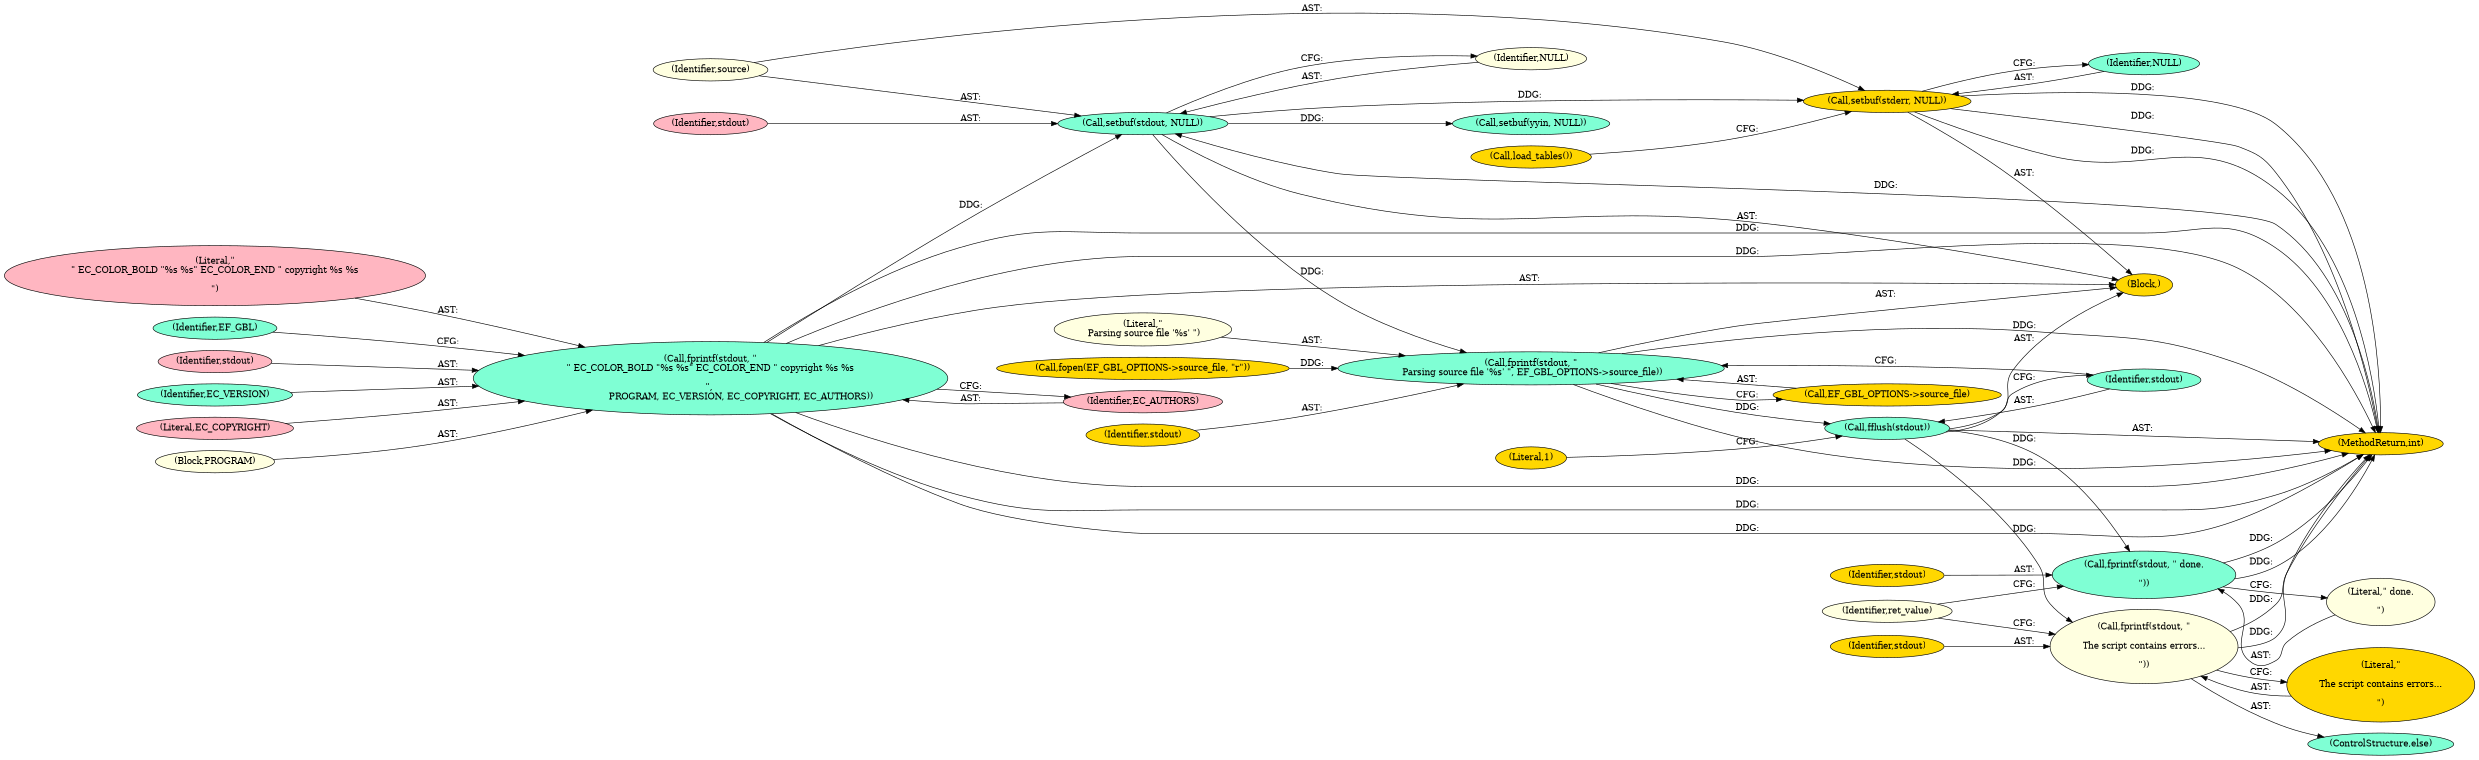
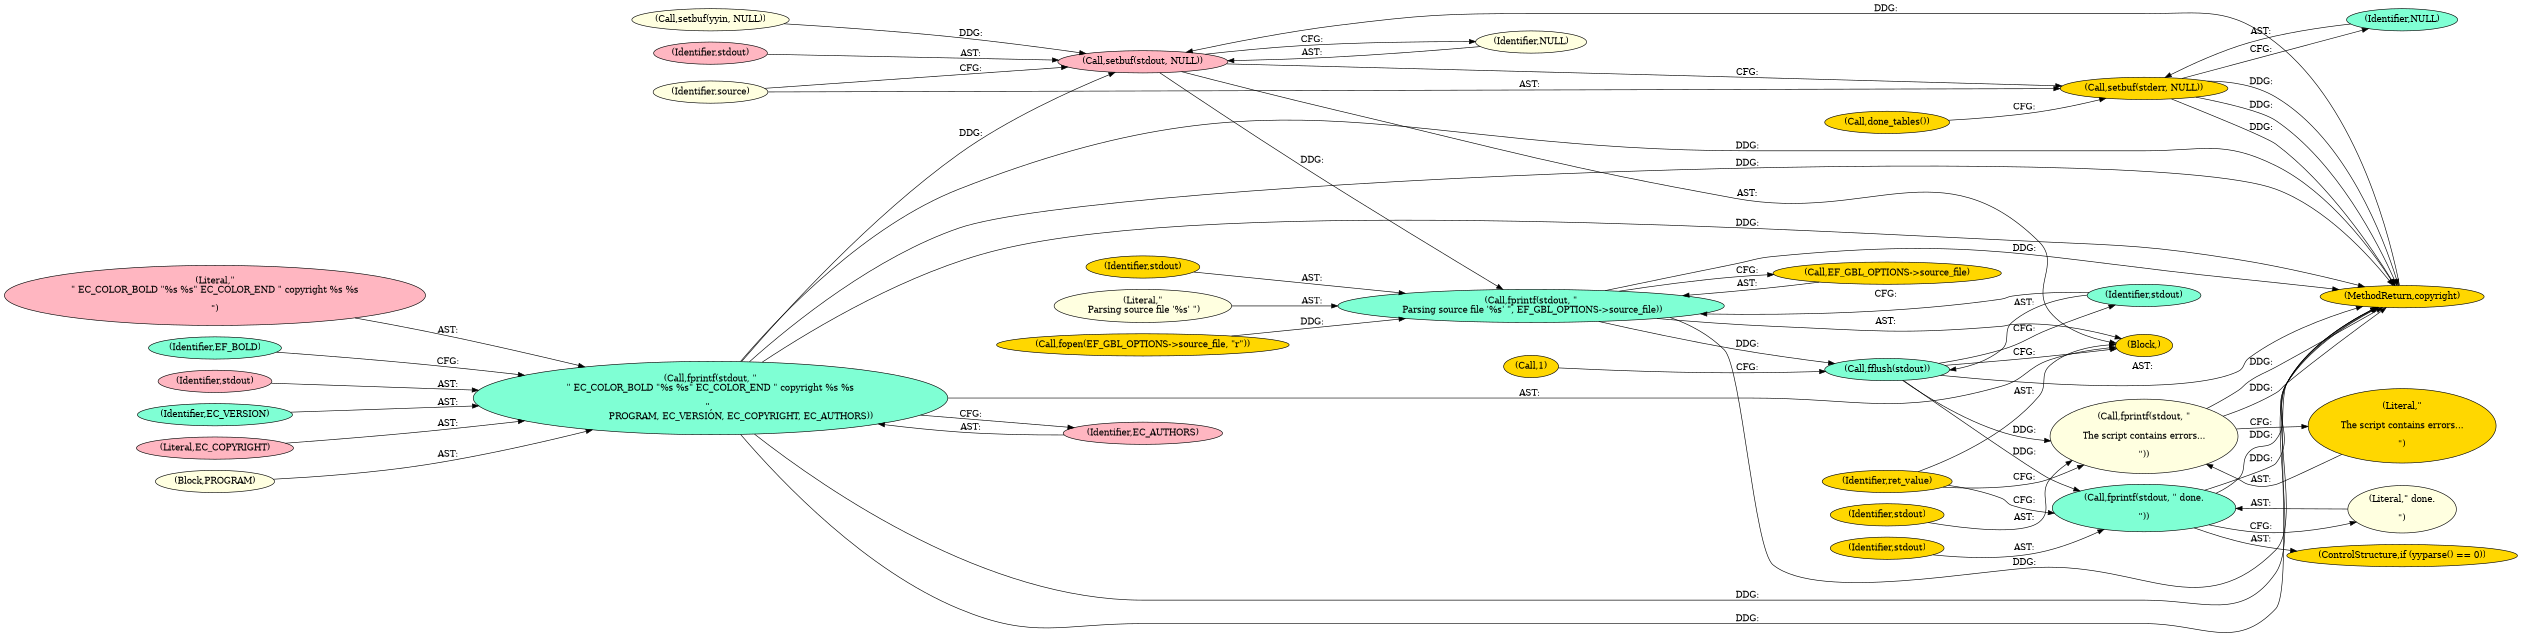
(1531, 95) -> (1749, 73)
(972, 97) -> (972, 69)
(1143, 124) -> (1143, 62)
(1337, 124) -> (932, 35)
(1531, 124) -> (711, 20)
(1531, 157) -> (1887, 122)
(2022, 185) -> (2023, 413)
(215, 328) -> (215, 348)
(2026, 339) -> (2026, 353)
(2381, 444) -> (2402, 297)
(1531, 458) -> (1531, 367)
none -> (2402, 556)
(1887, 611) -> (1887, 481)
(2381, 744) -> none
